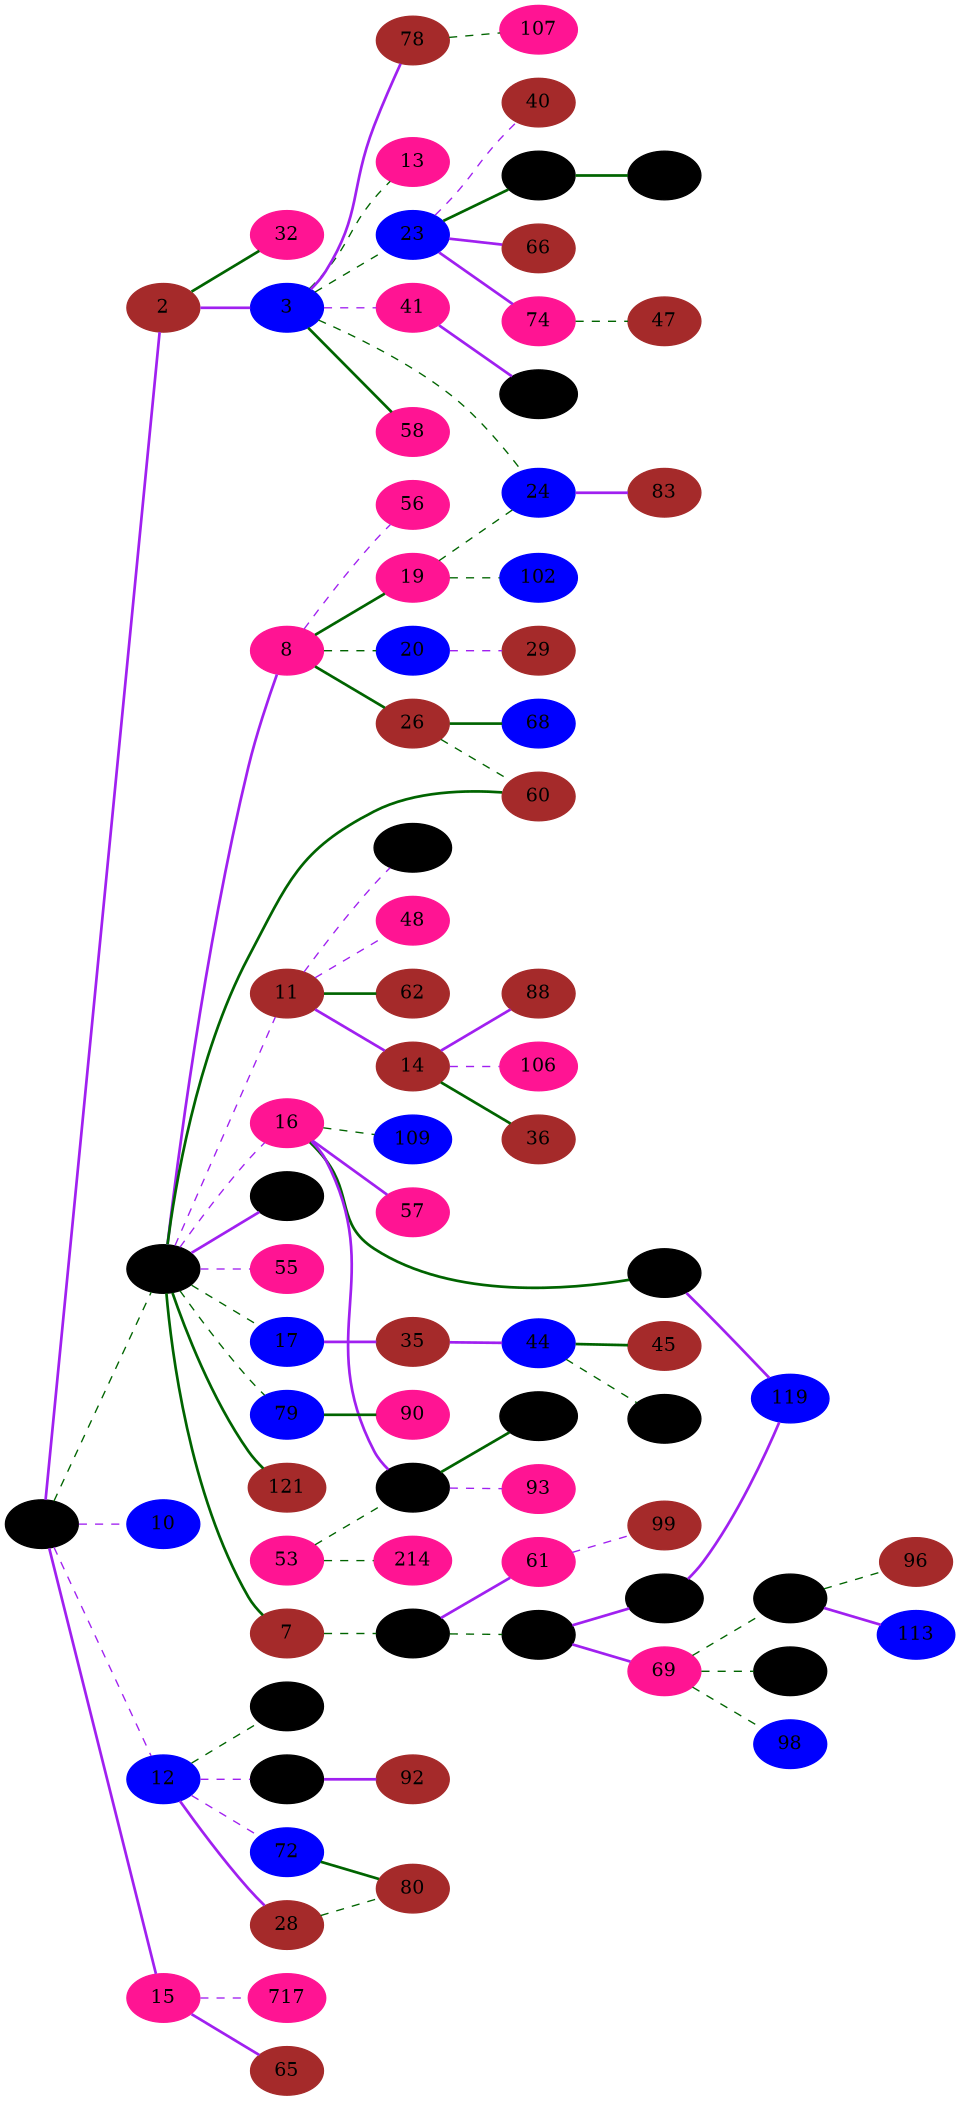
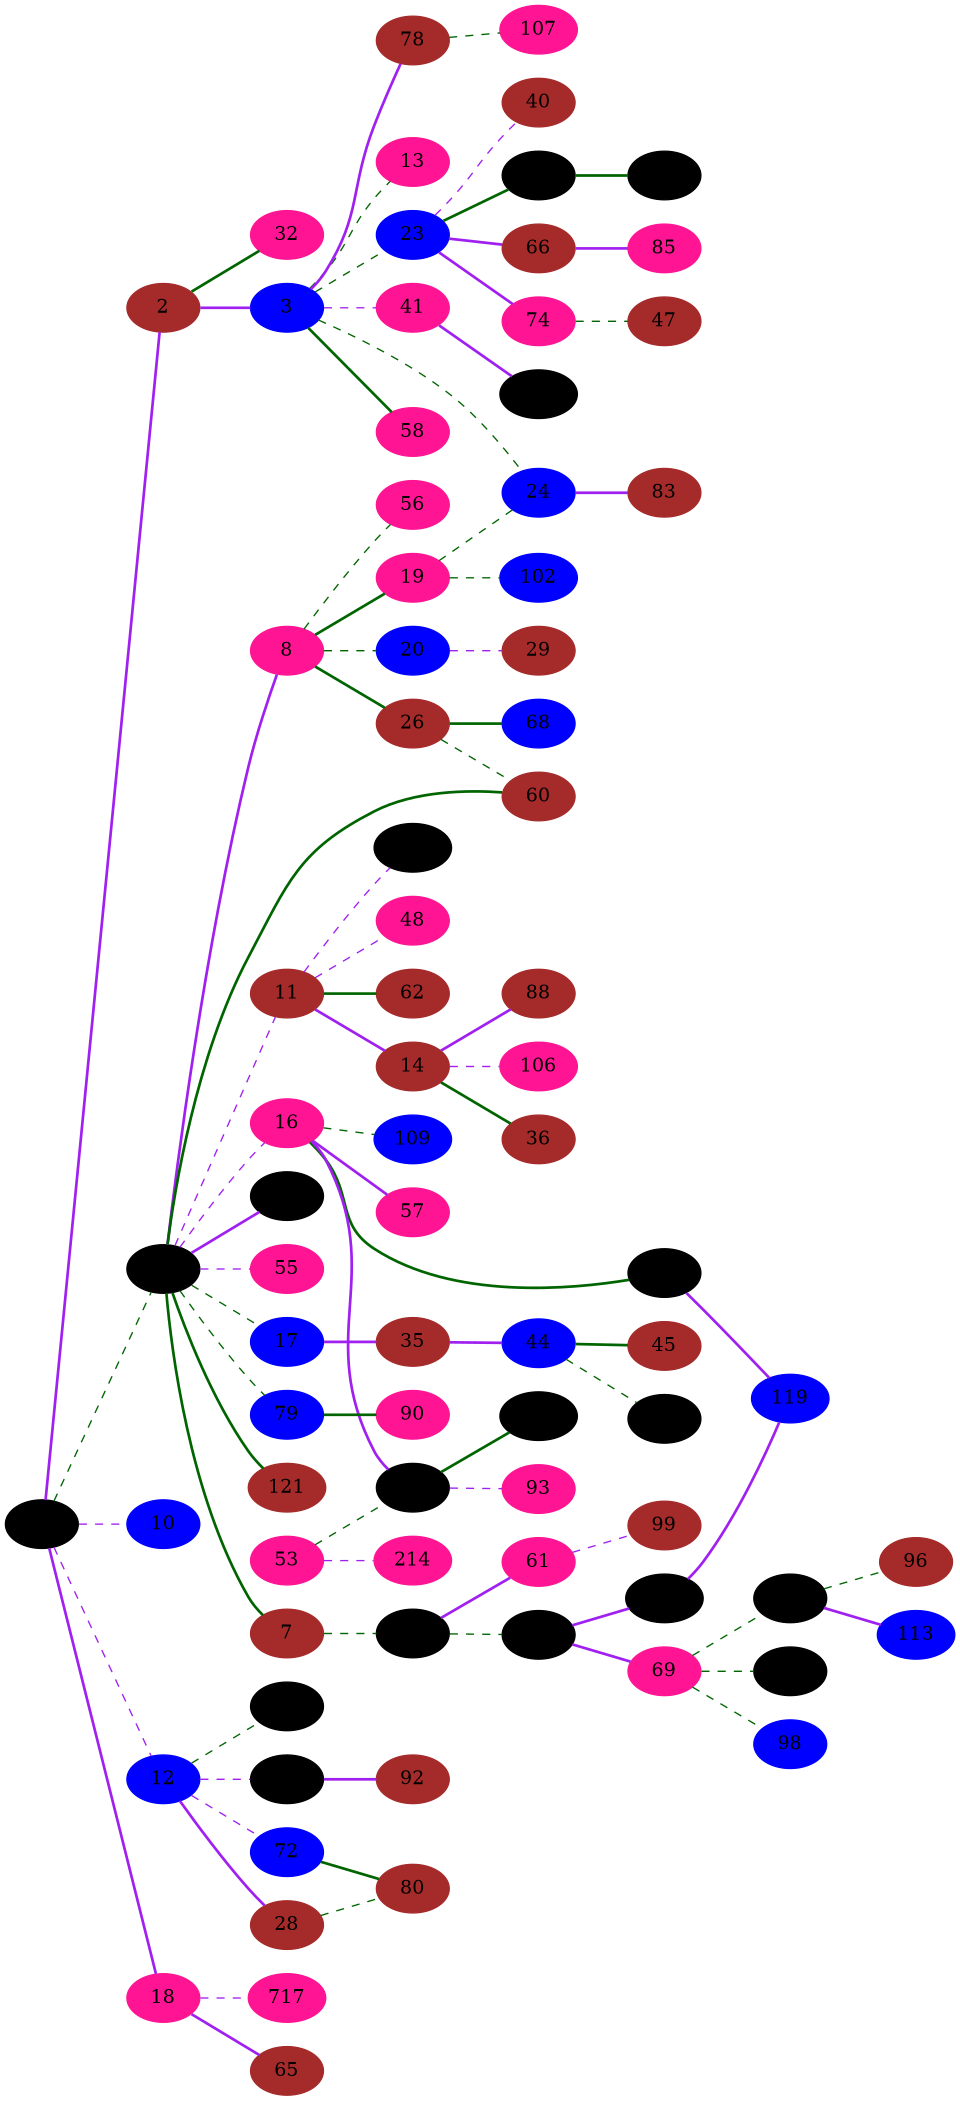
none -> (664, 248)
(345, 575) -> (345, 575)
(349, 1561) -> (349, 1561)
(163, 1998) -> (163, 1998)
